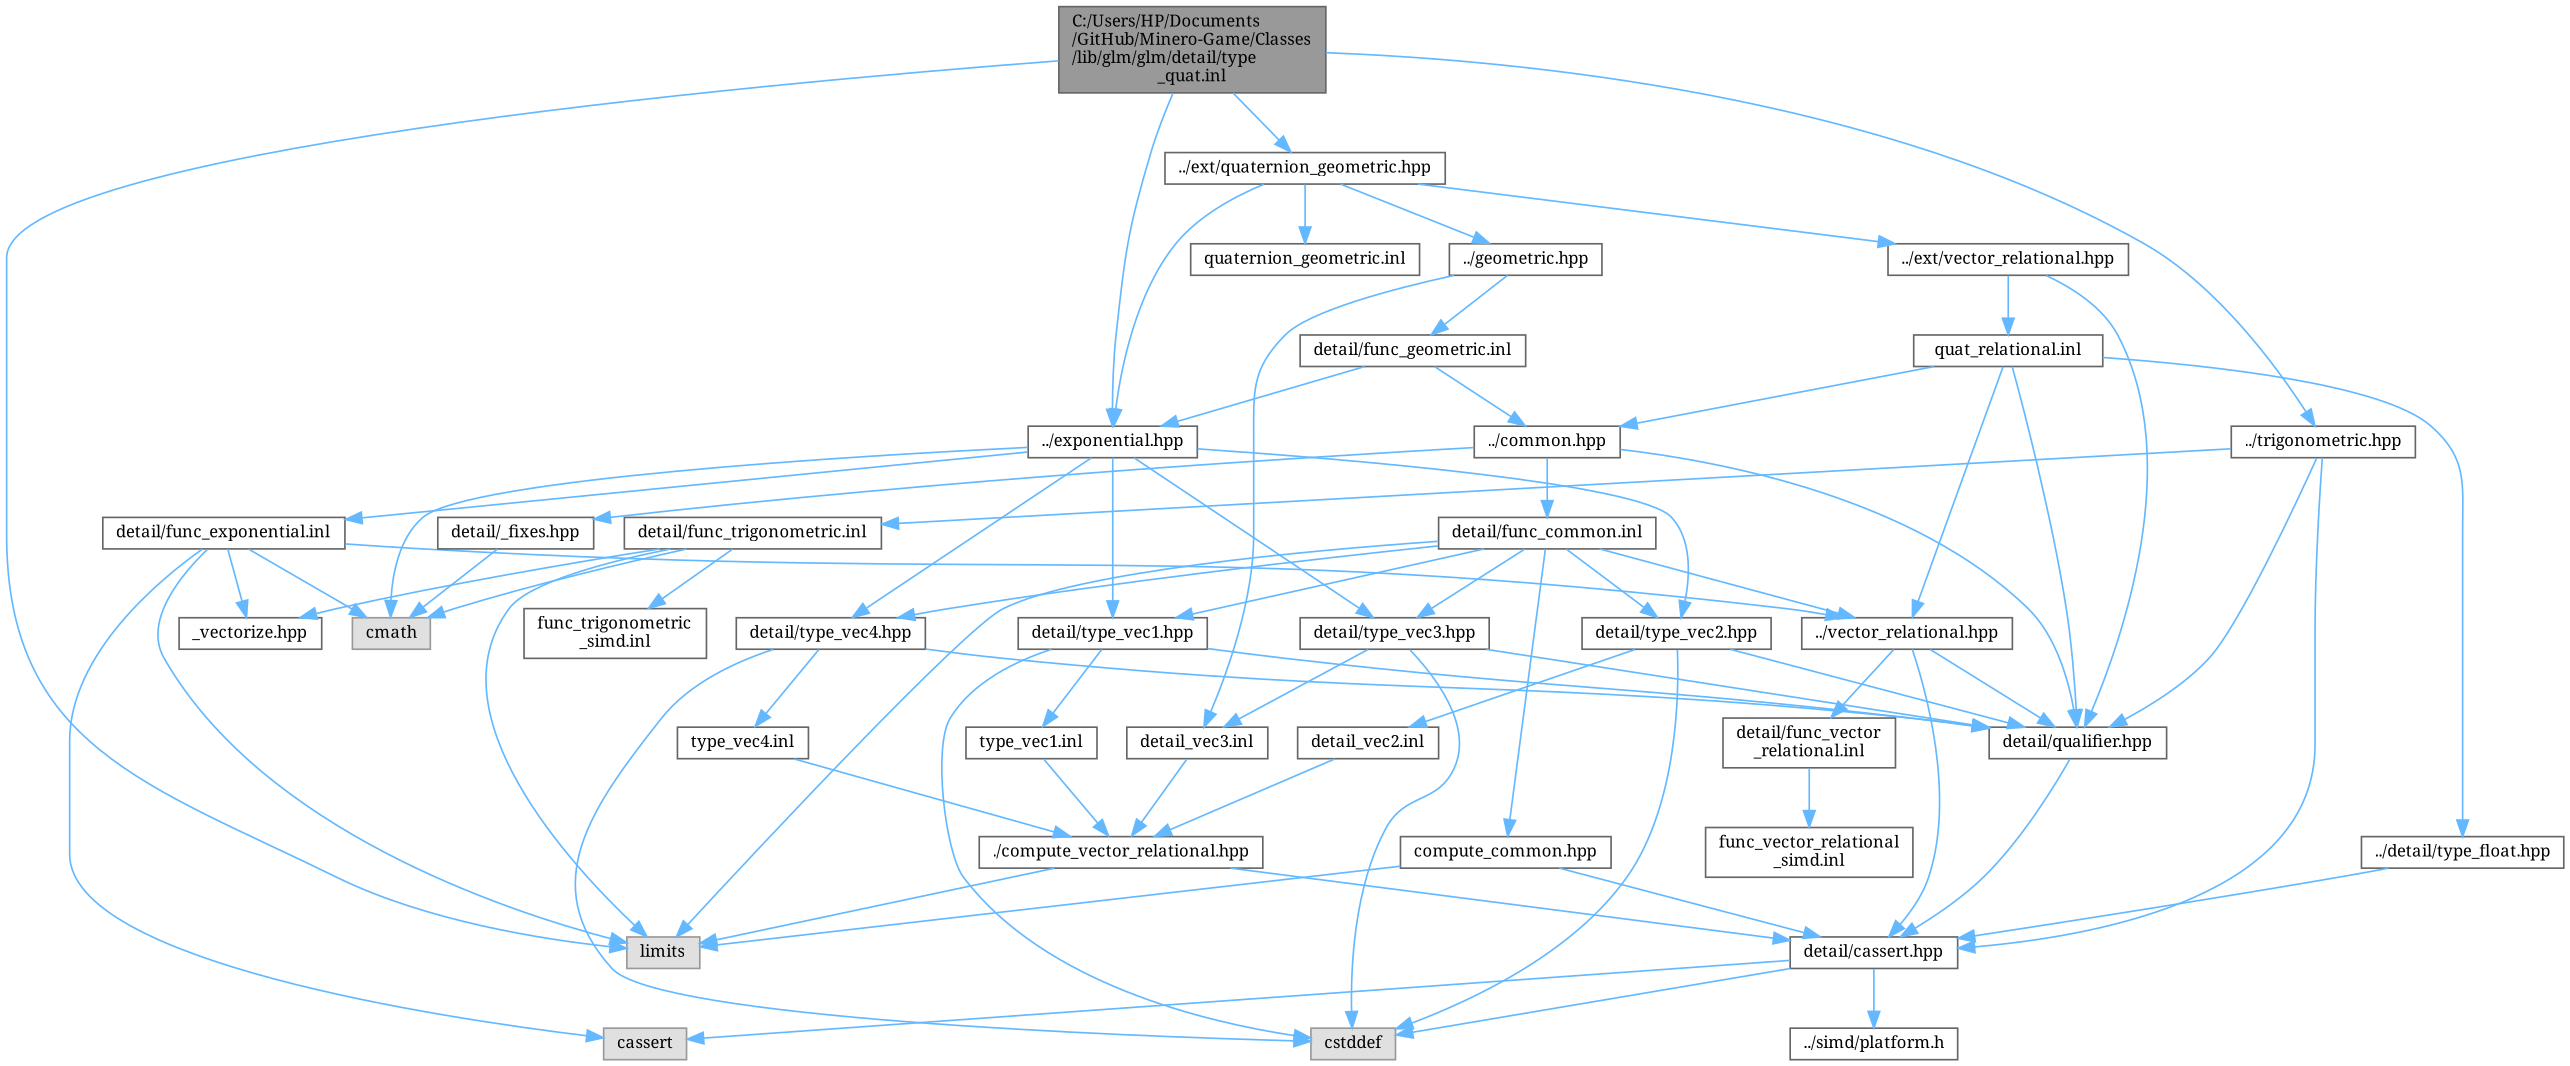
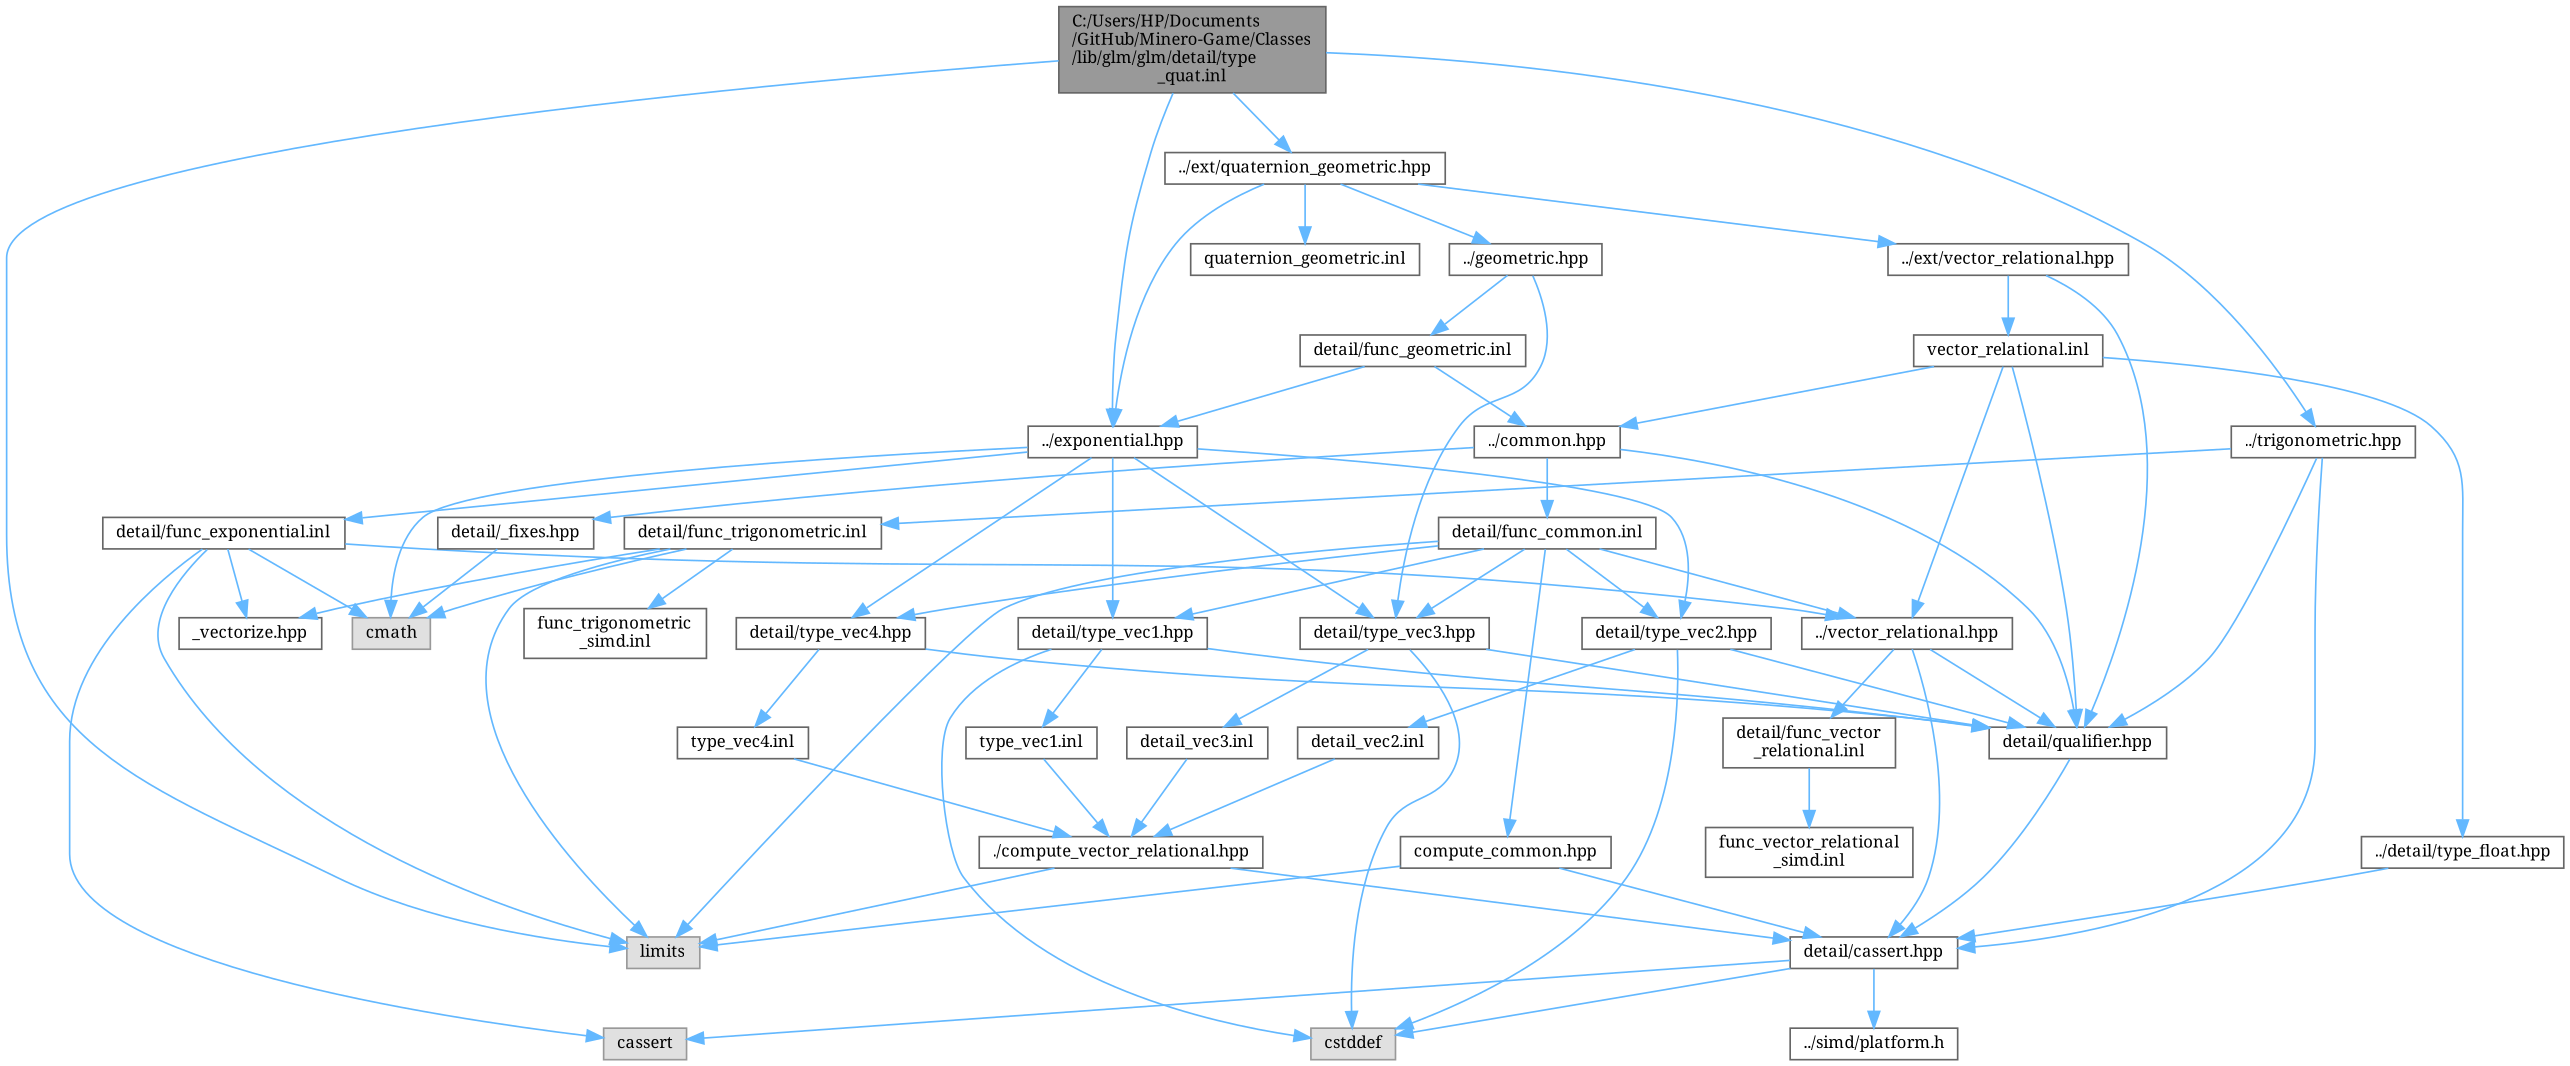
(2008, 351) -> (2008, 351)
(1254, 432) -> (1463, 422)
(742, 1004) -> none
